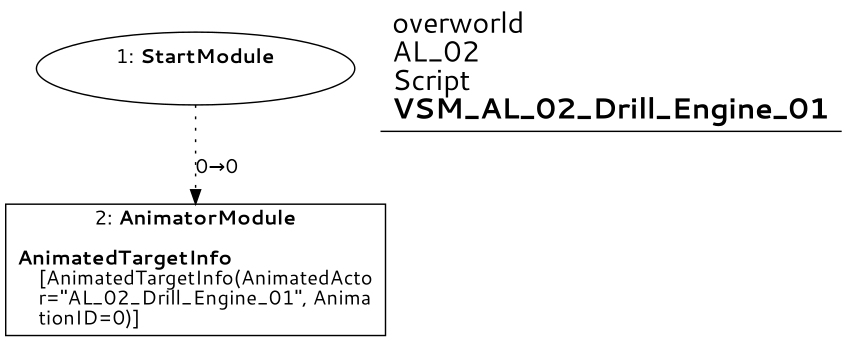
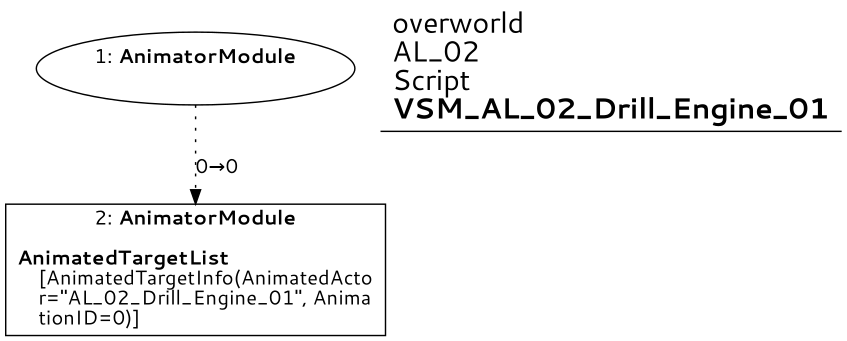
(208, 57) -> (208, 57)
(125, 258) -> (124, 258)
